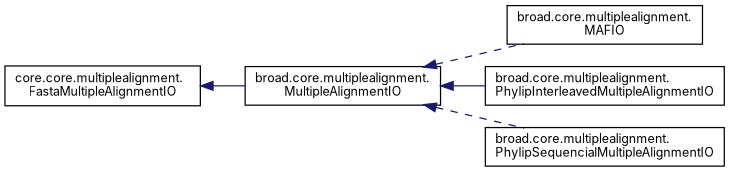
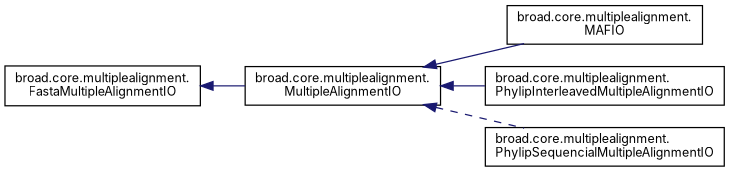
(480, 54) -> (480, 54)
(103, 86) -> (103, 86)
